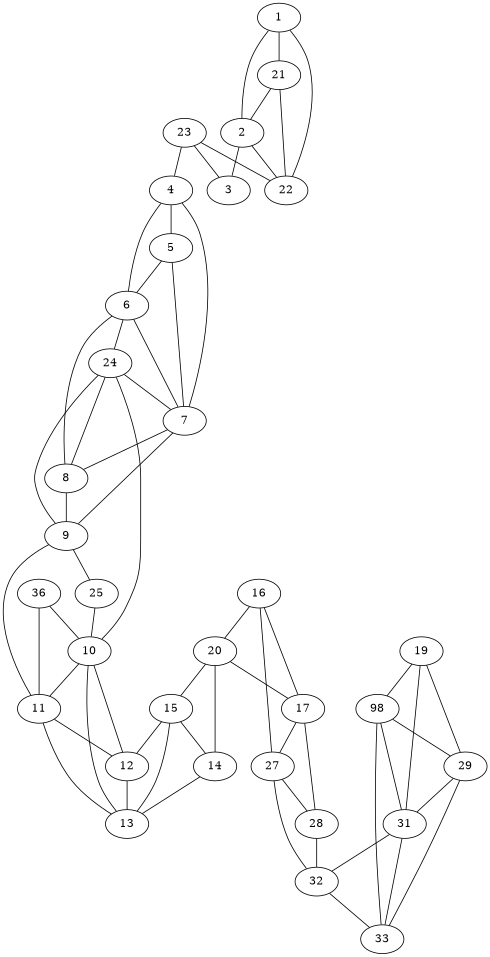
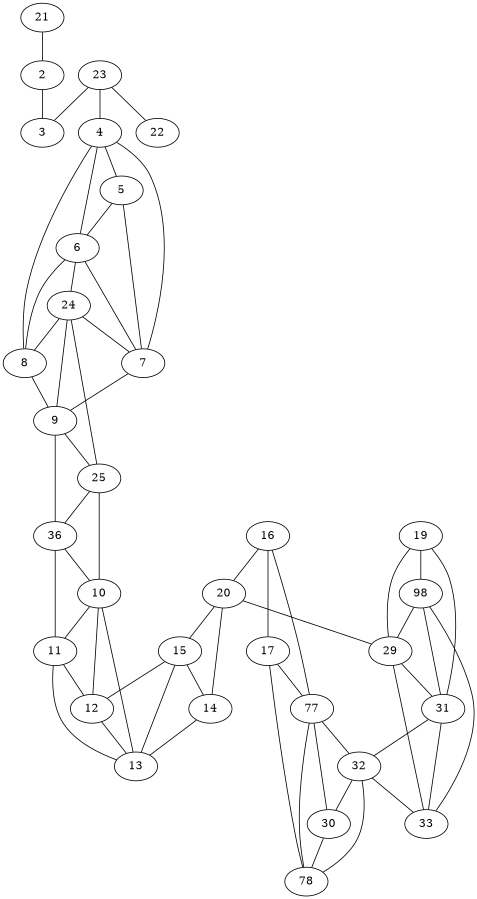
(279, 18) -> none
(283, 133) -> none
(264, 162) -> none
(125, 450) -> (41, 242)
none -> (77, 507)
(141, 512) -> (84, 392)
(3, 613) -> (55, 478)
(259, 680) -> (307, 622)
(273, 766) -> (312, 709)
(317, 824) -> (306, 882)
none -> (329, 824)
